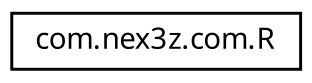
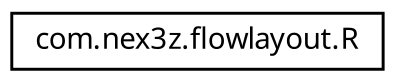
(156, 41) -> (197, 41)
